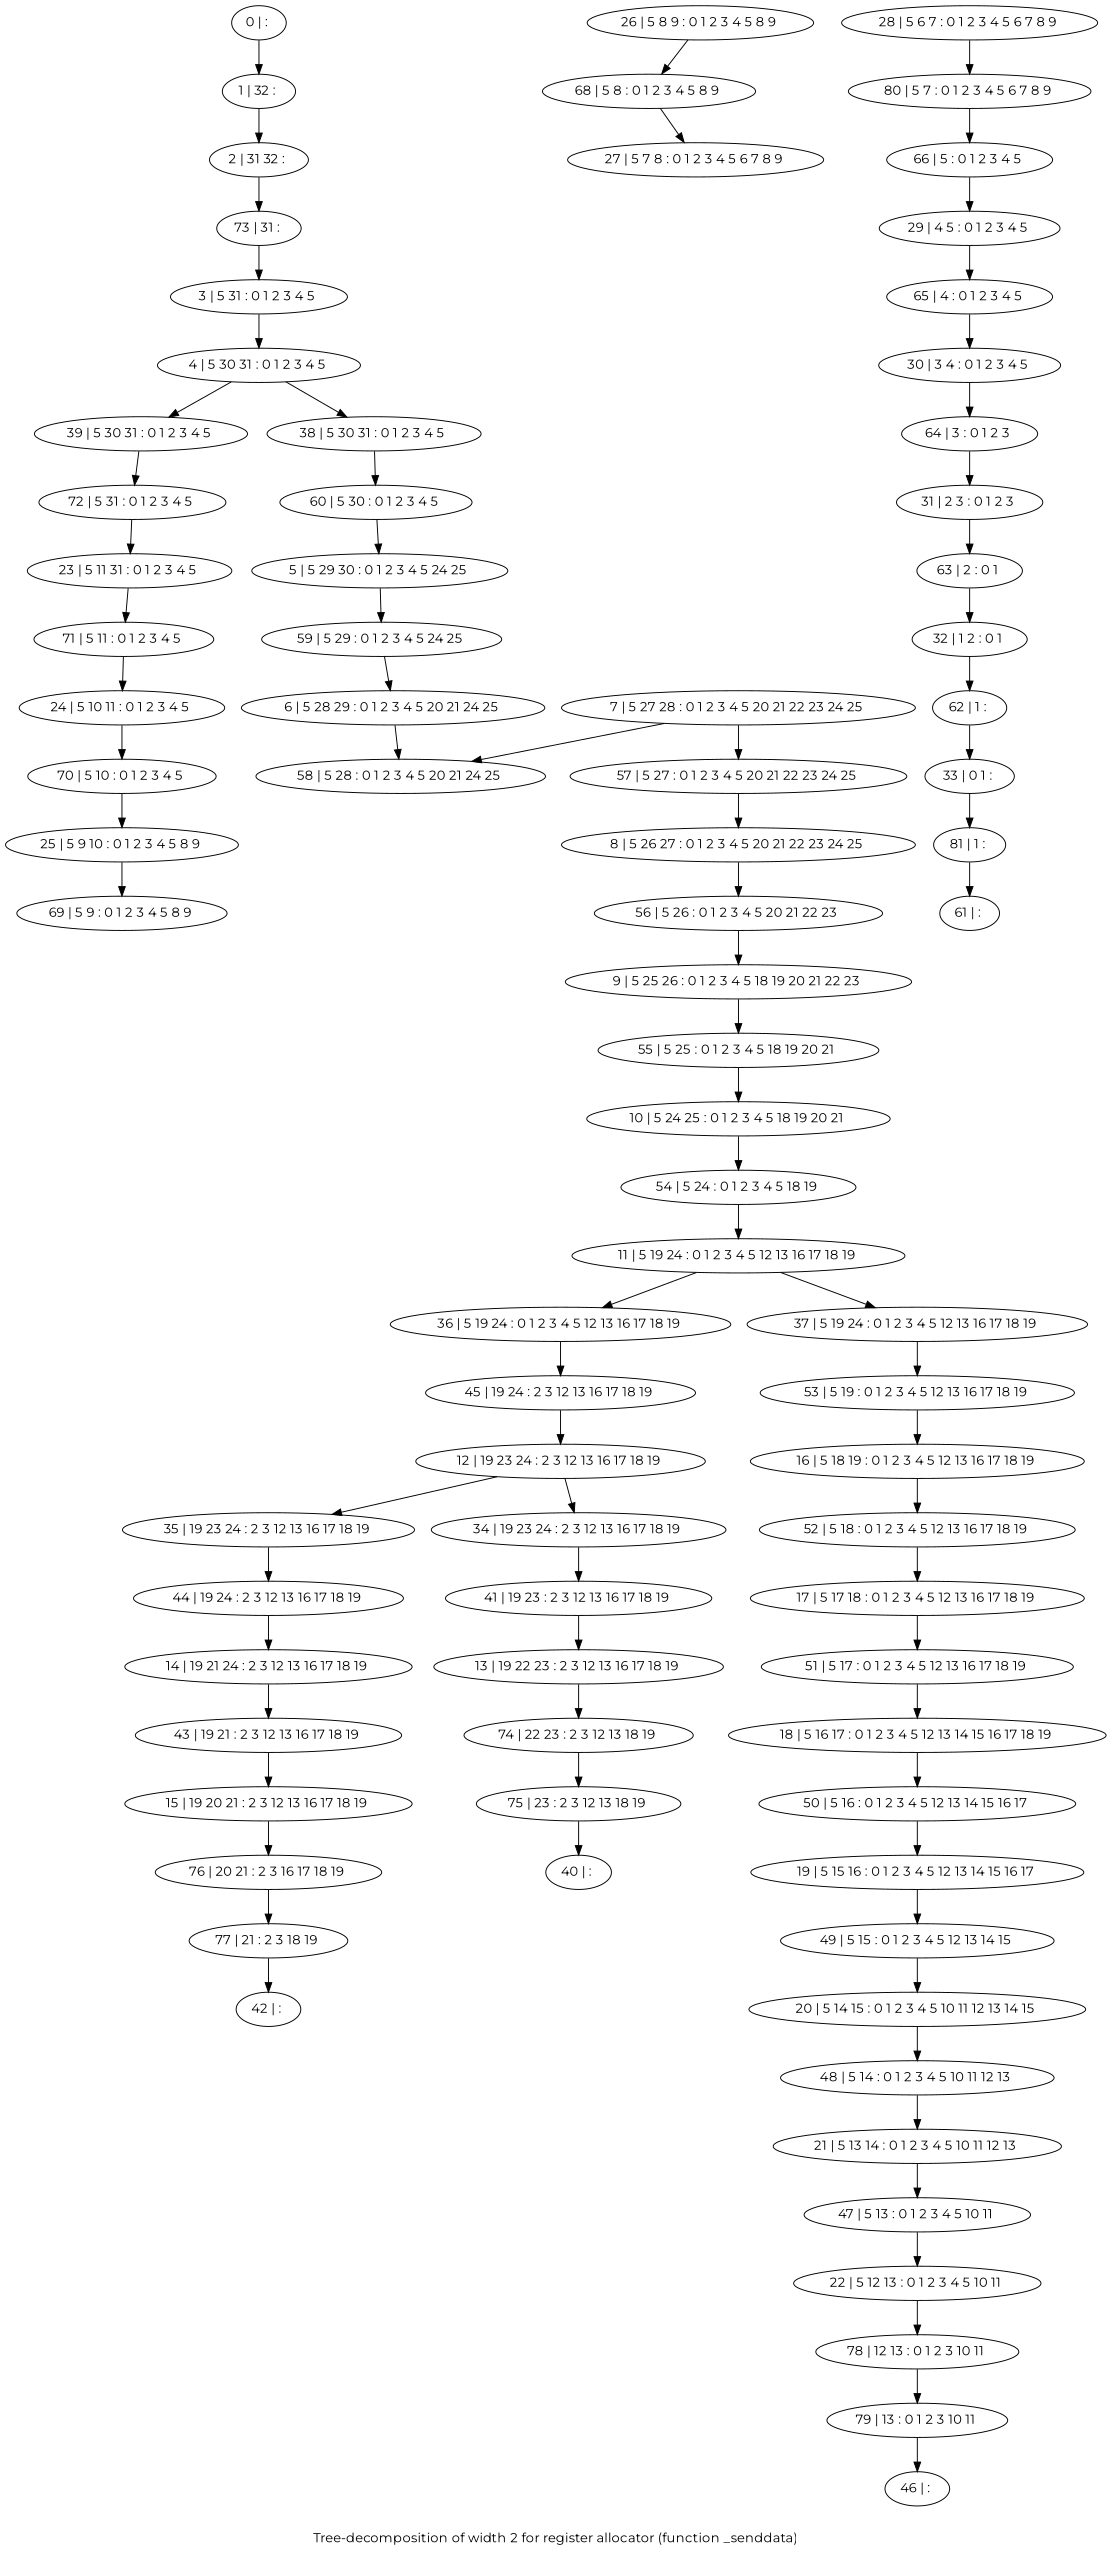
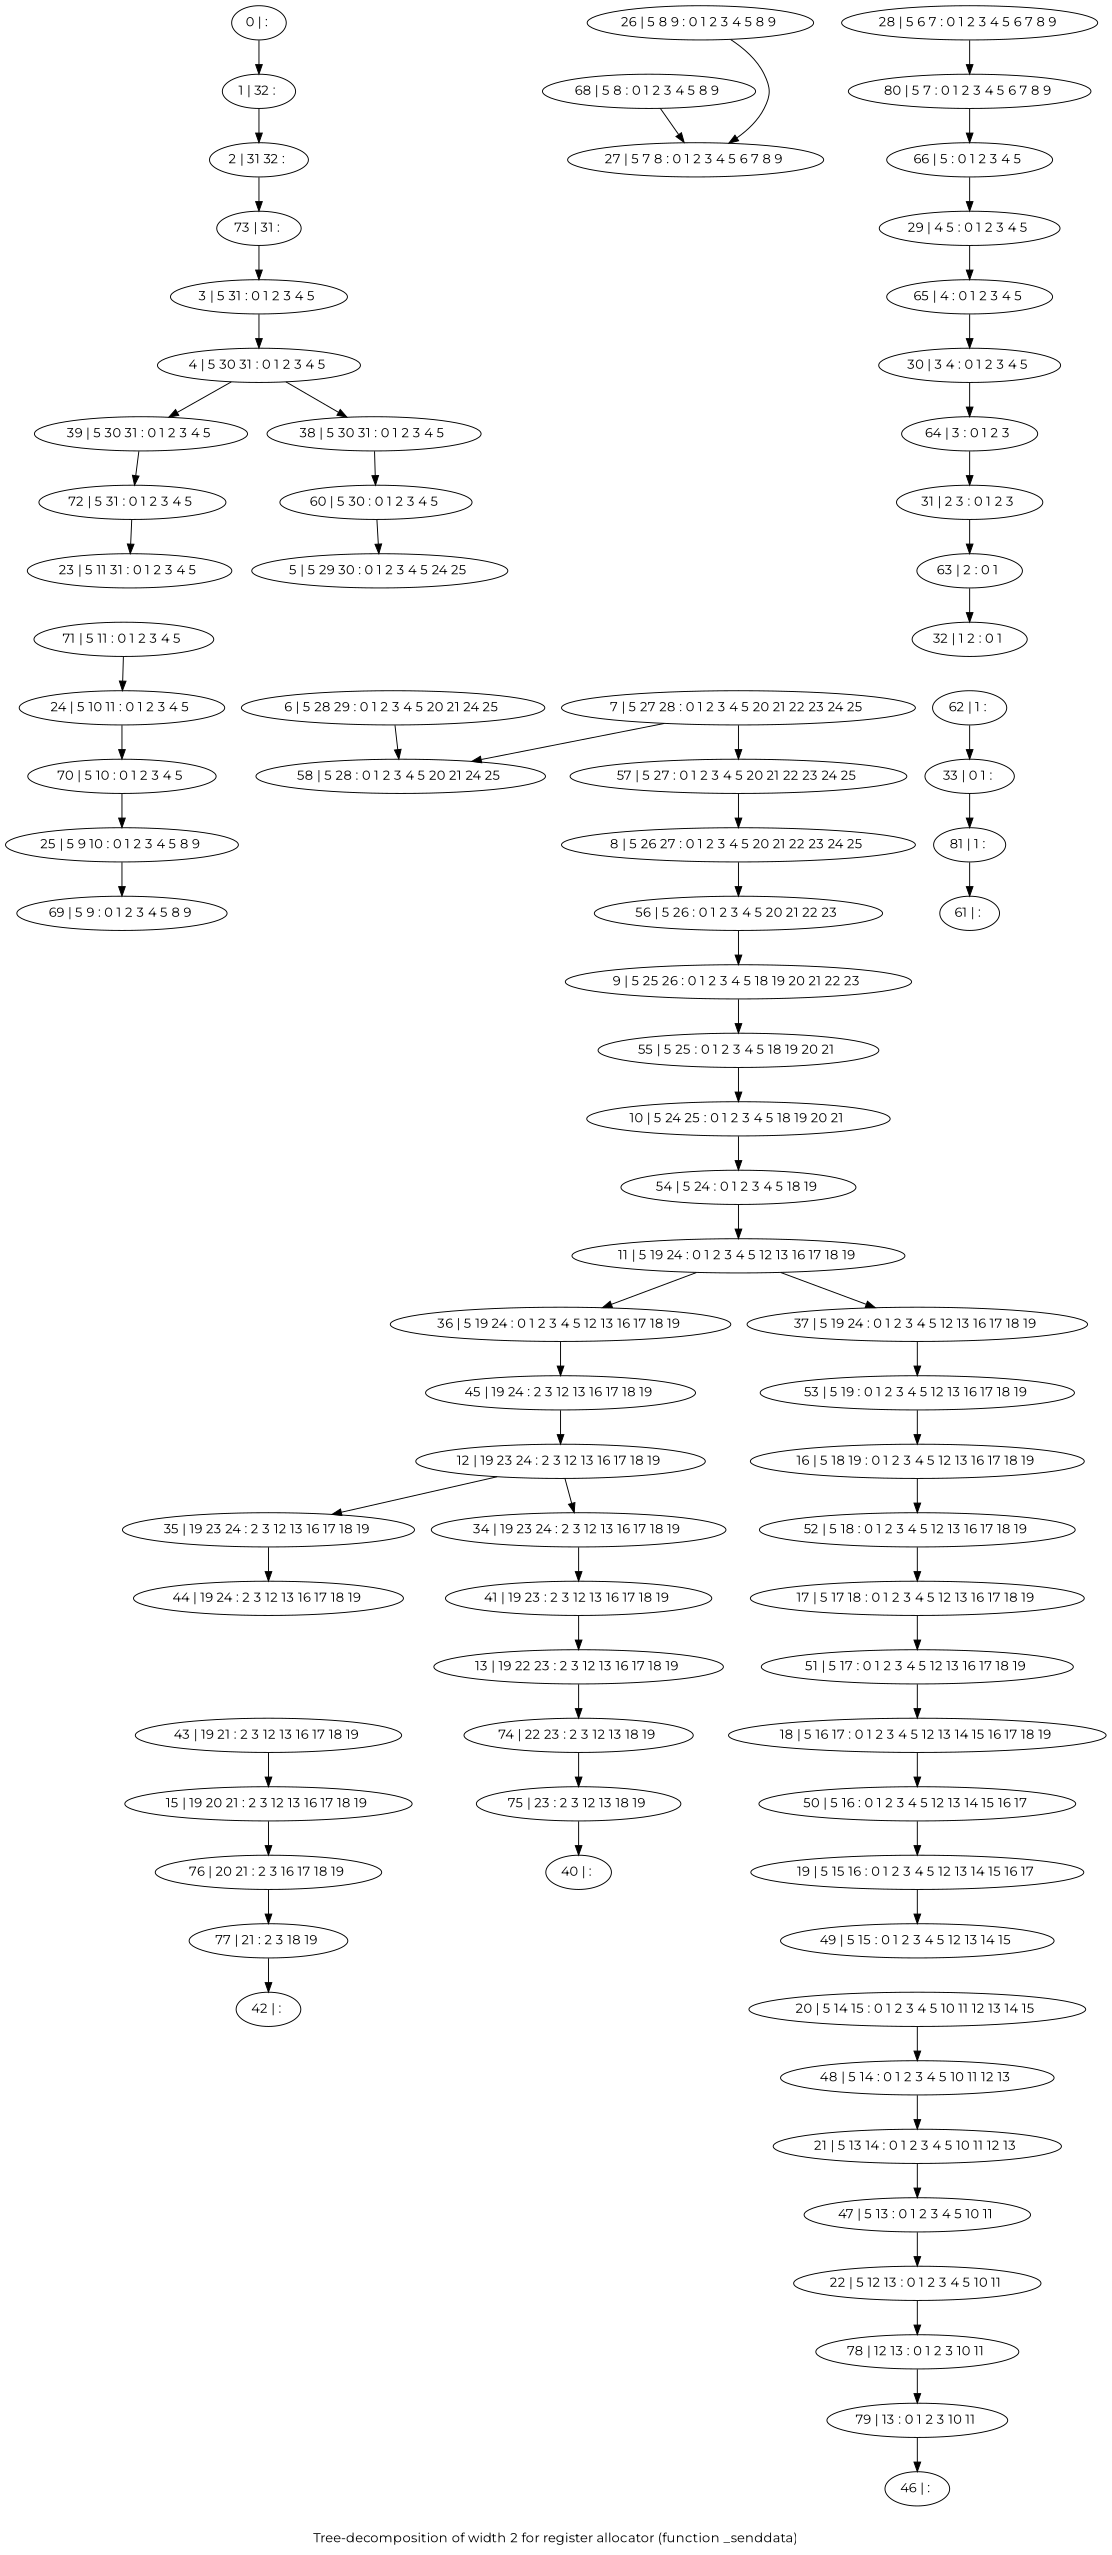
(678, 53) -> (769, 87)
(127, 600) -> none
(382, 639) -> none
(970, 669) -> none
(268, 1667) -> none
(917, 1970) -> none
